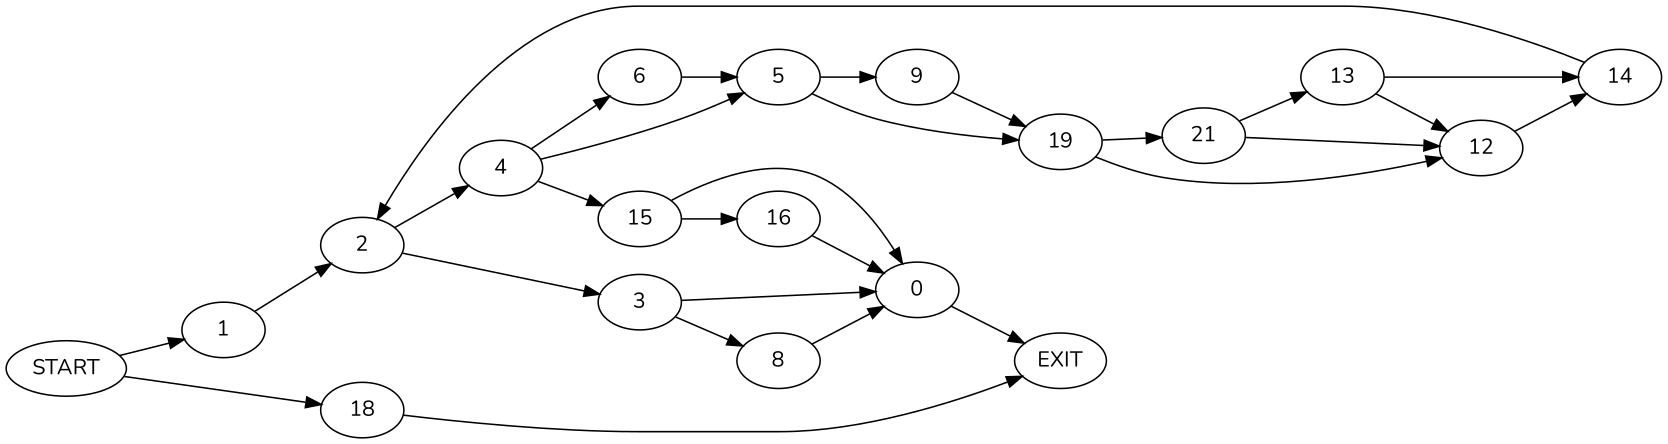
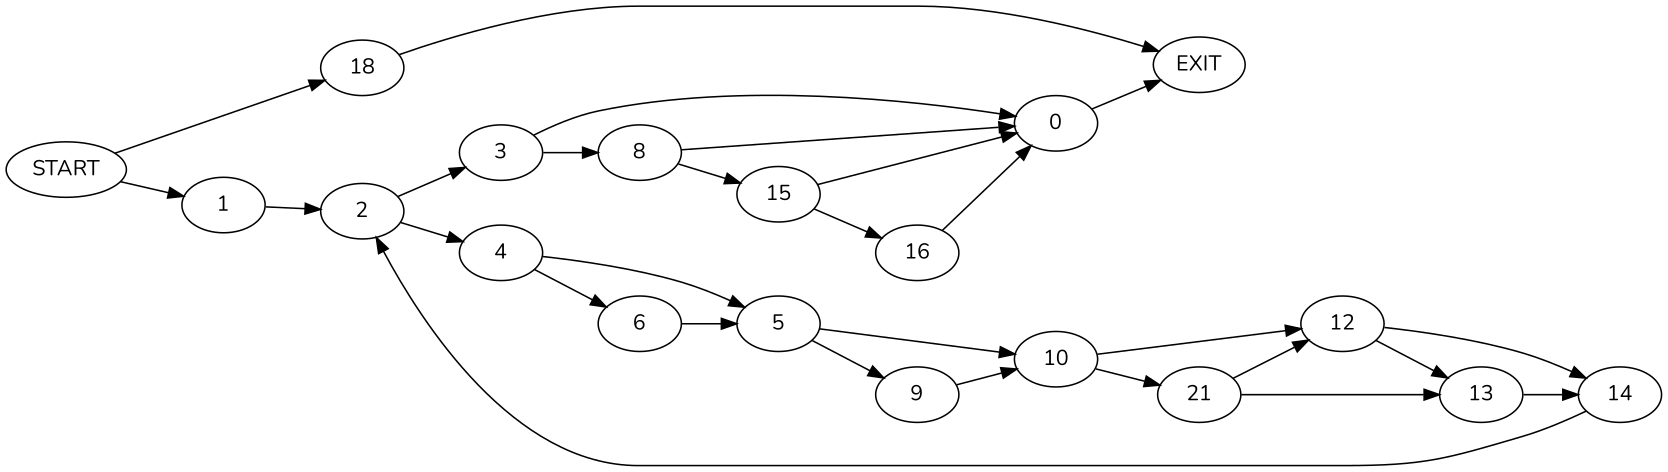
(1405, 109) -> (1405, 356)
(1060, 142) -> (1056, 359)
(563, 191) -> (702, 171)
